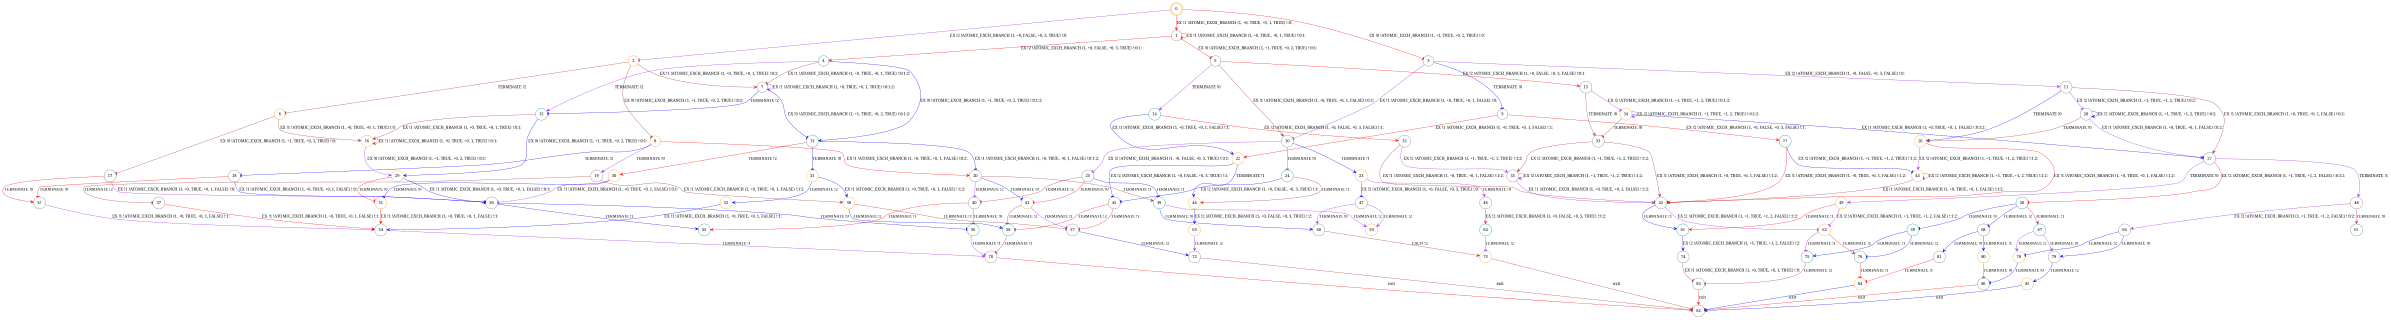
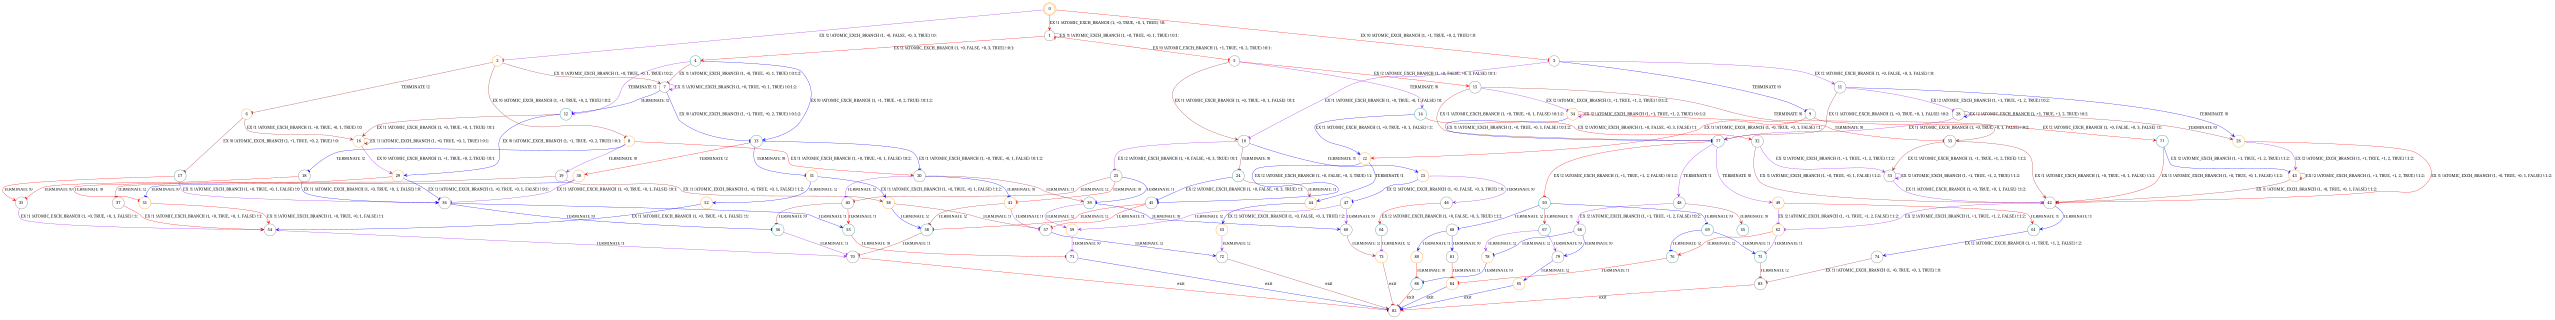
none -> (1547, 137)
(356, 197) -> (342, 199)
(1420, 243) -> (1366, 243)
none -> (1072, 257)
